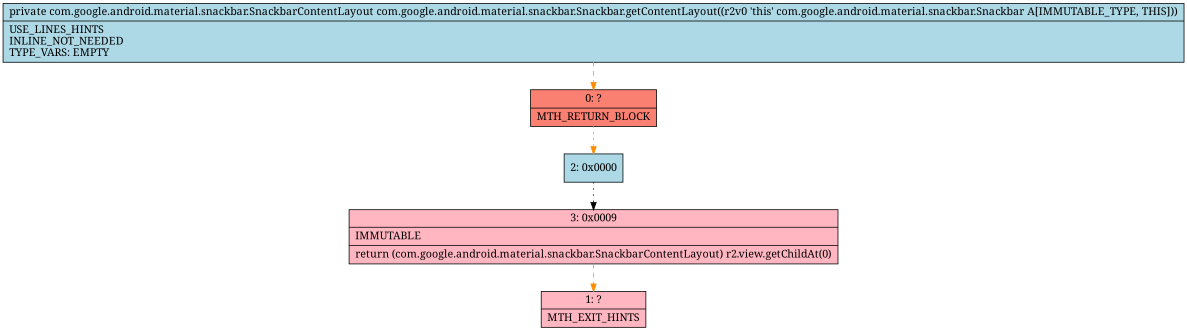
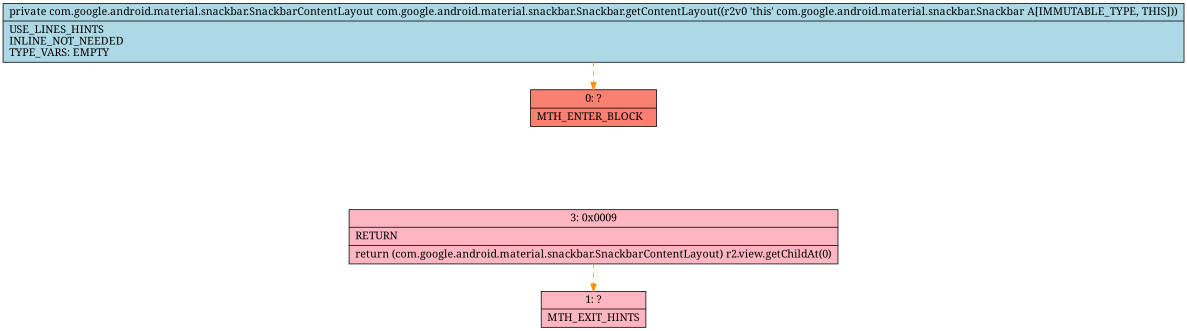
(594, 117) -> (590, 117)
(594, 168) -> none
(388, 236) -> (377, 236)
